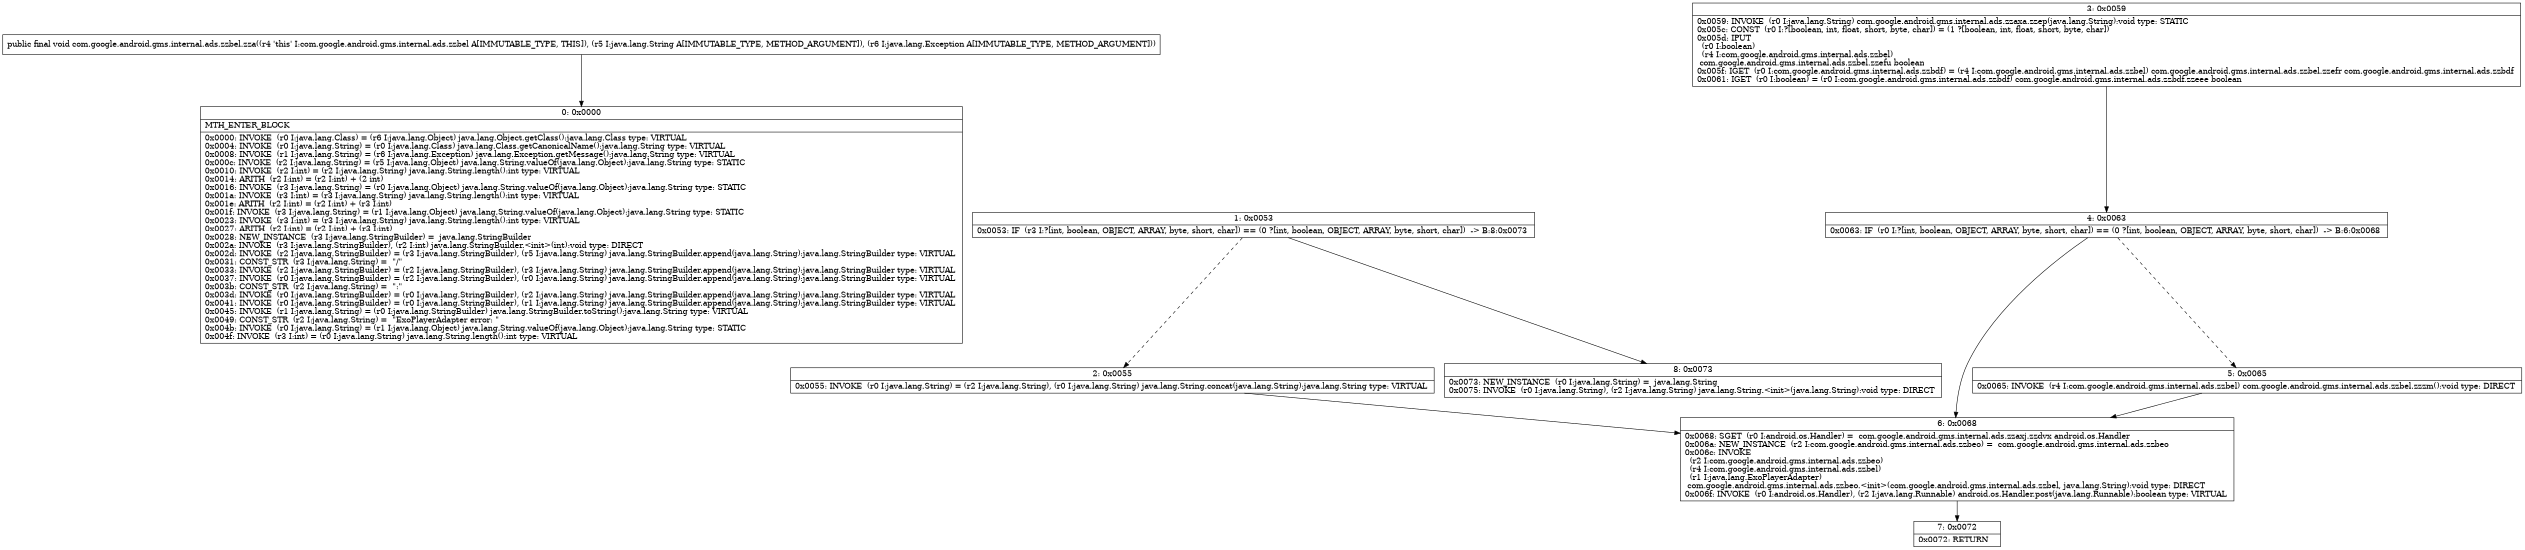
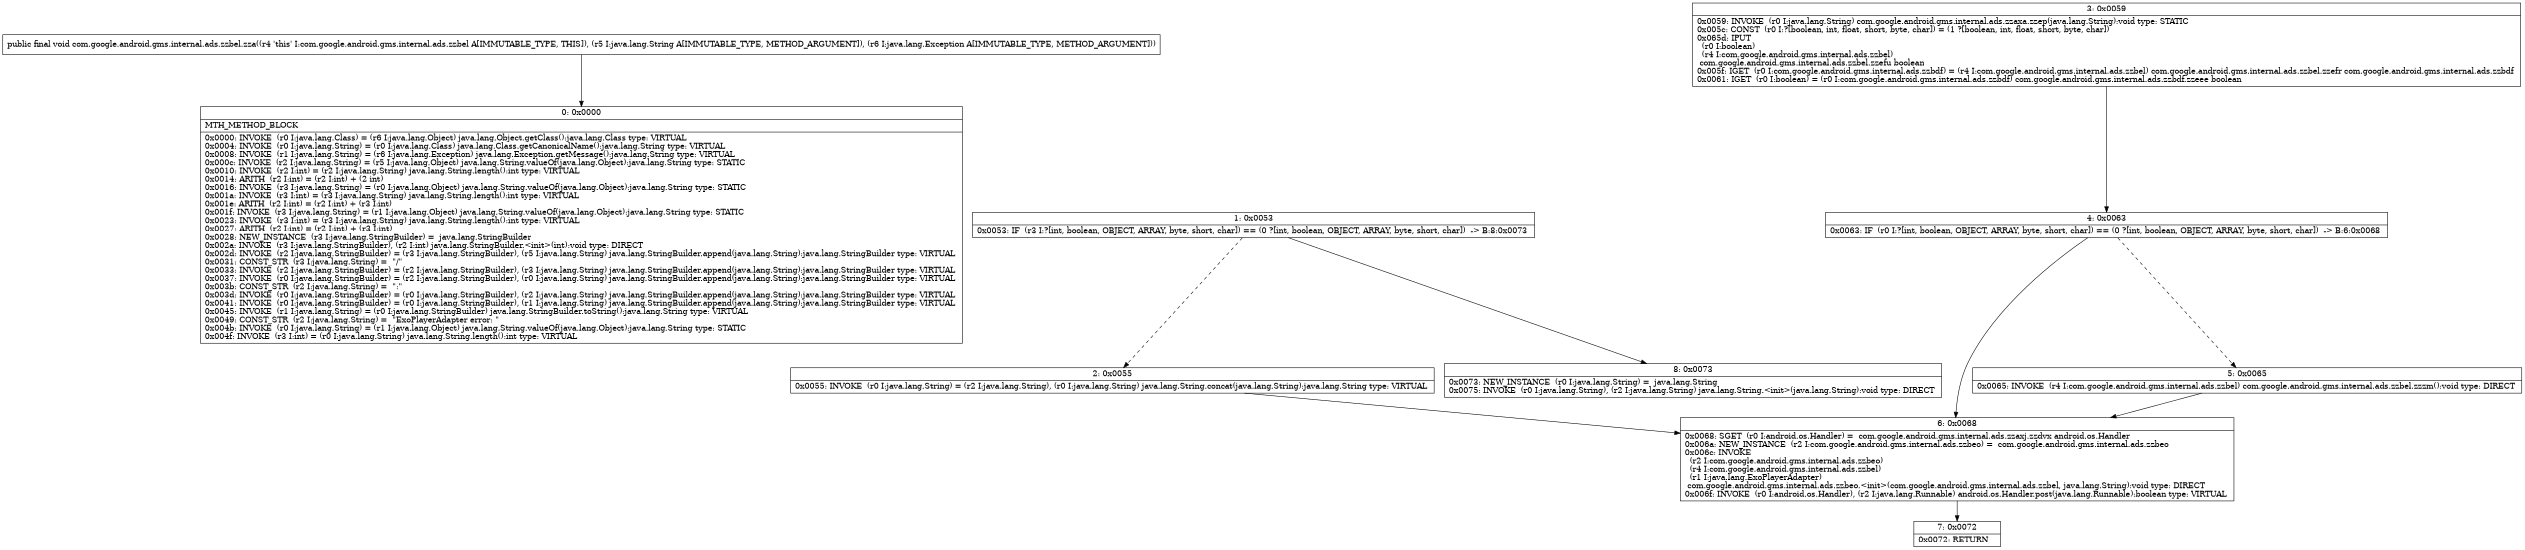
(1726, 38) -> (1726, 38)
(247, 125) -> (251, 125)
